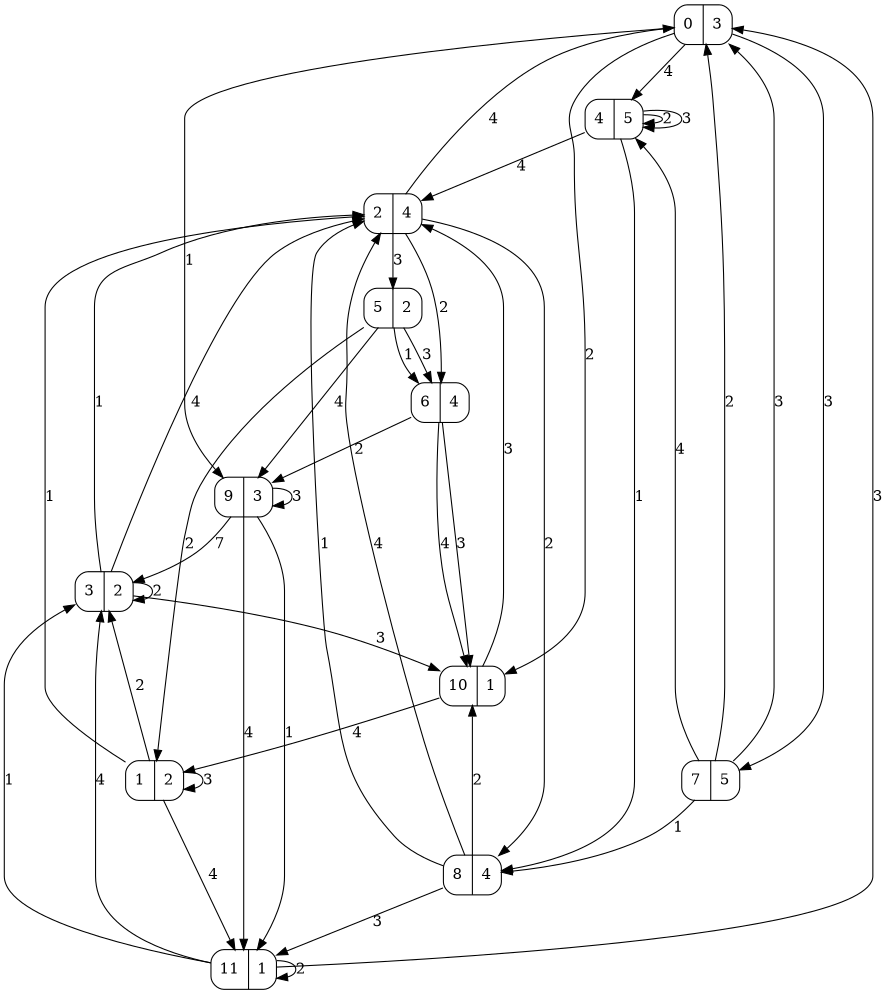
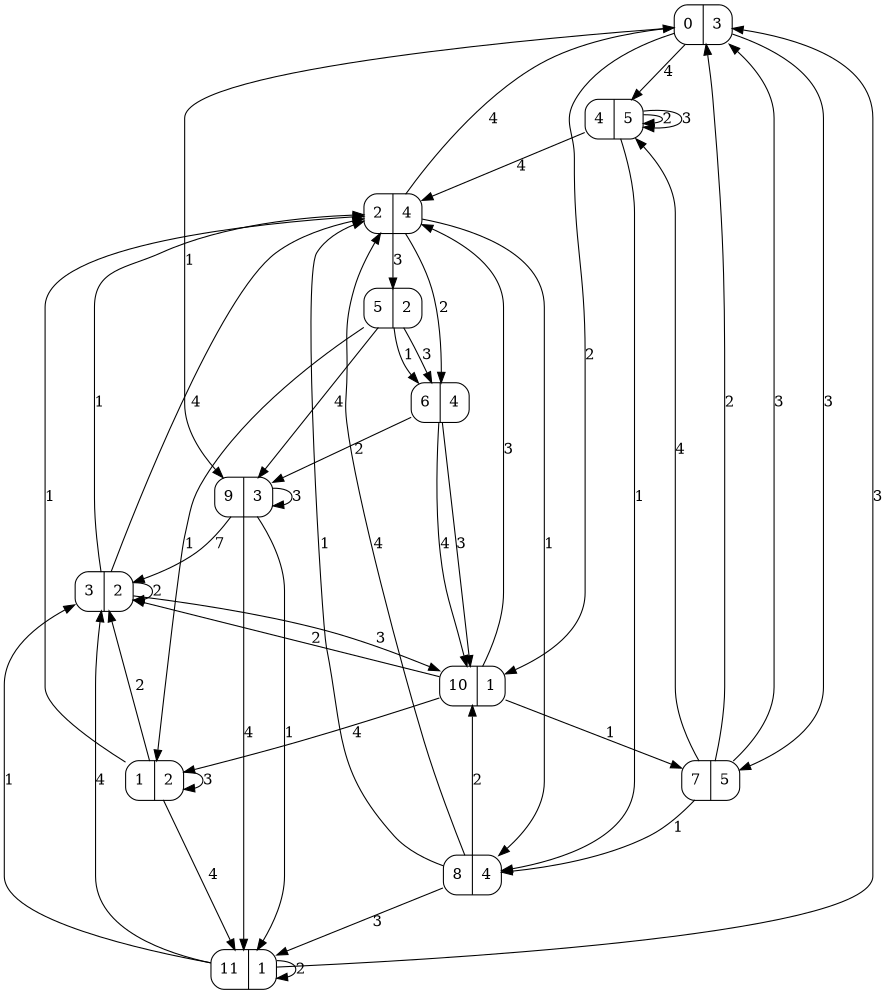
(190, 544) -> (190, 544)
(550, 544) -> (550, 544)
none -> (292, 640)
none -> (588, 732)
